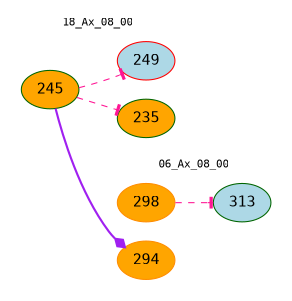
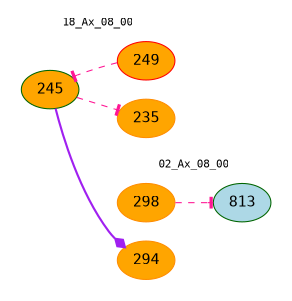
(146, 61) -> (146, 61)
(99, 82) -> (97, 68)
(146, 118) -> (146, 118)
(194, 165) -> (194, 165)
(242, 203) -> (242, 203)
